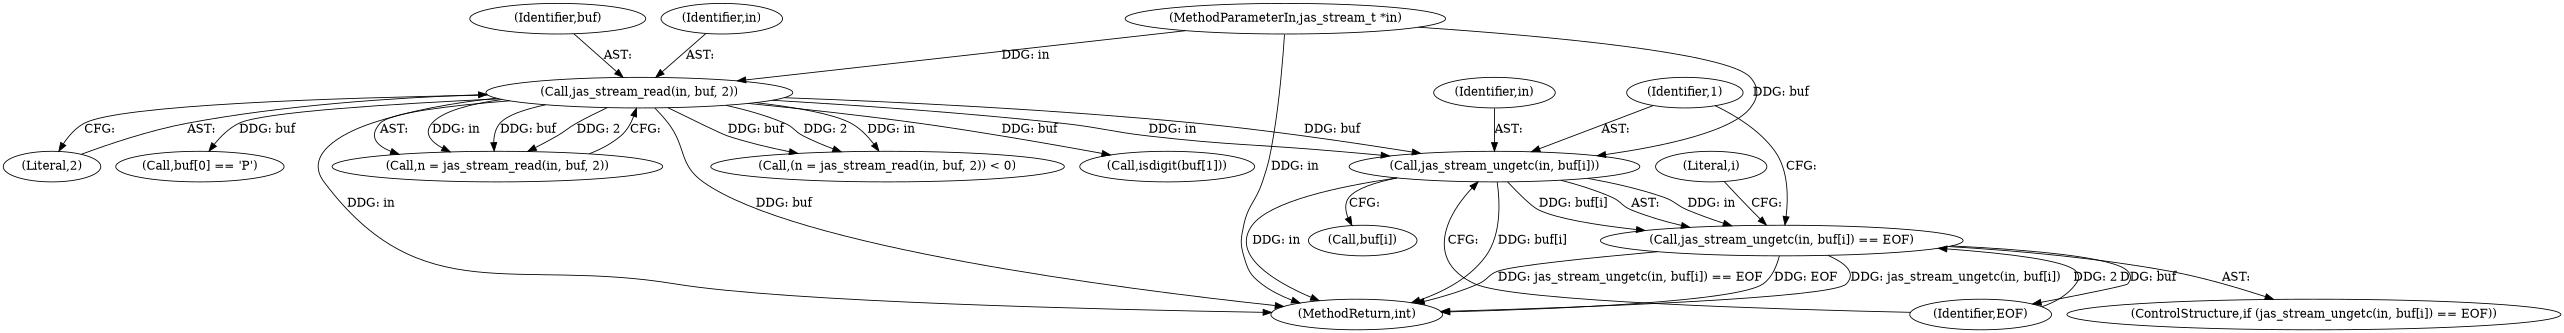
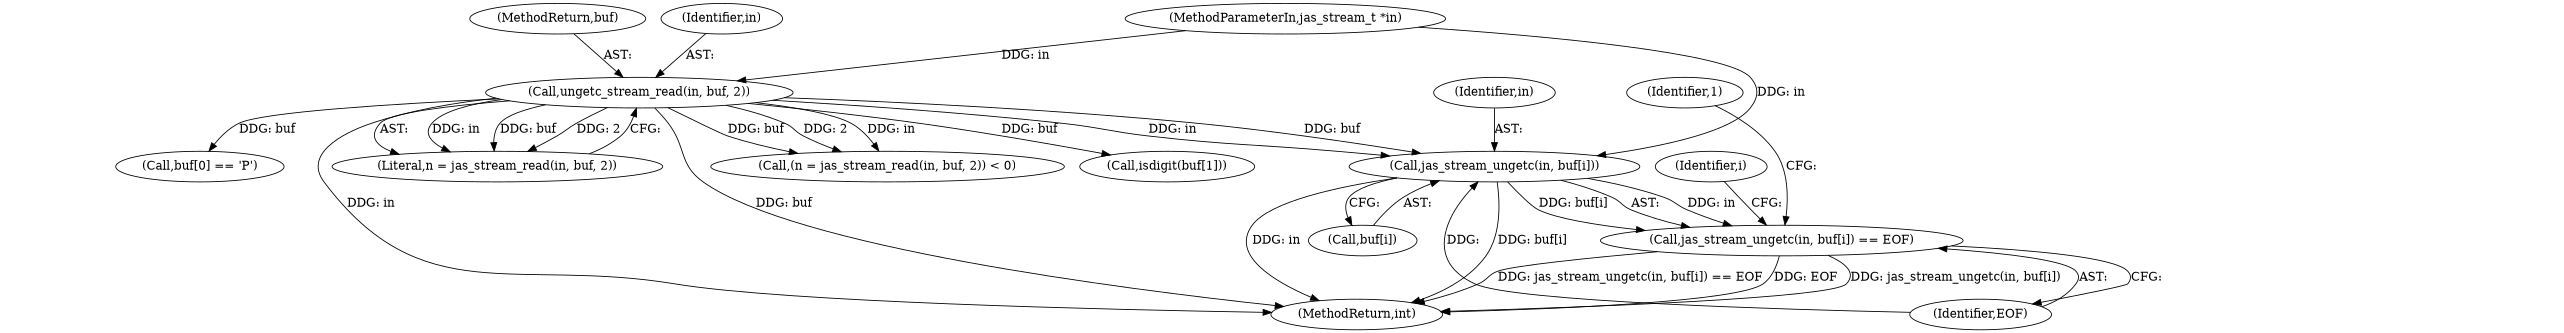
(558, 19) -> (558, 19)
(639, 93) -> (639, 93)
(1781, 93) -> (1781, 93)
(1596, 127) -> (1399, 200)
(52, 167) -> none
(497, 167) -> (497, 167)
(1711, 167) -> (1711, 167)
(1263, 181) -> none
(1465, 241) -> (1465, 241)
(2095, 278) -> (2095, 278)
(2149, 278) -> (2149, 278)
(2314, 315) -> none
